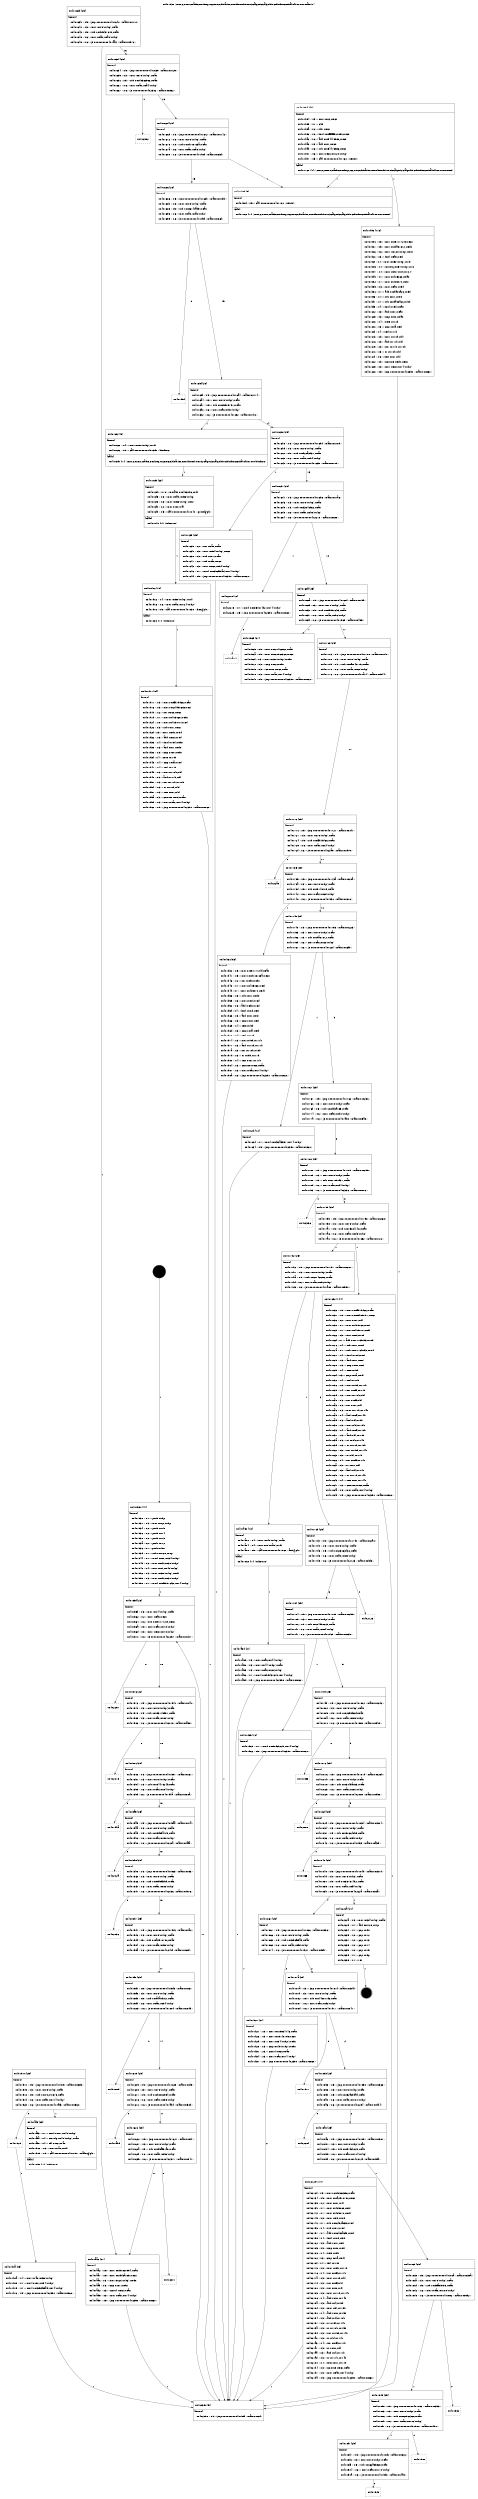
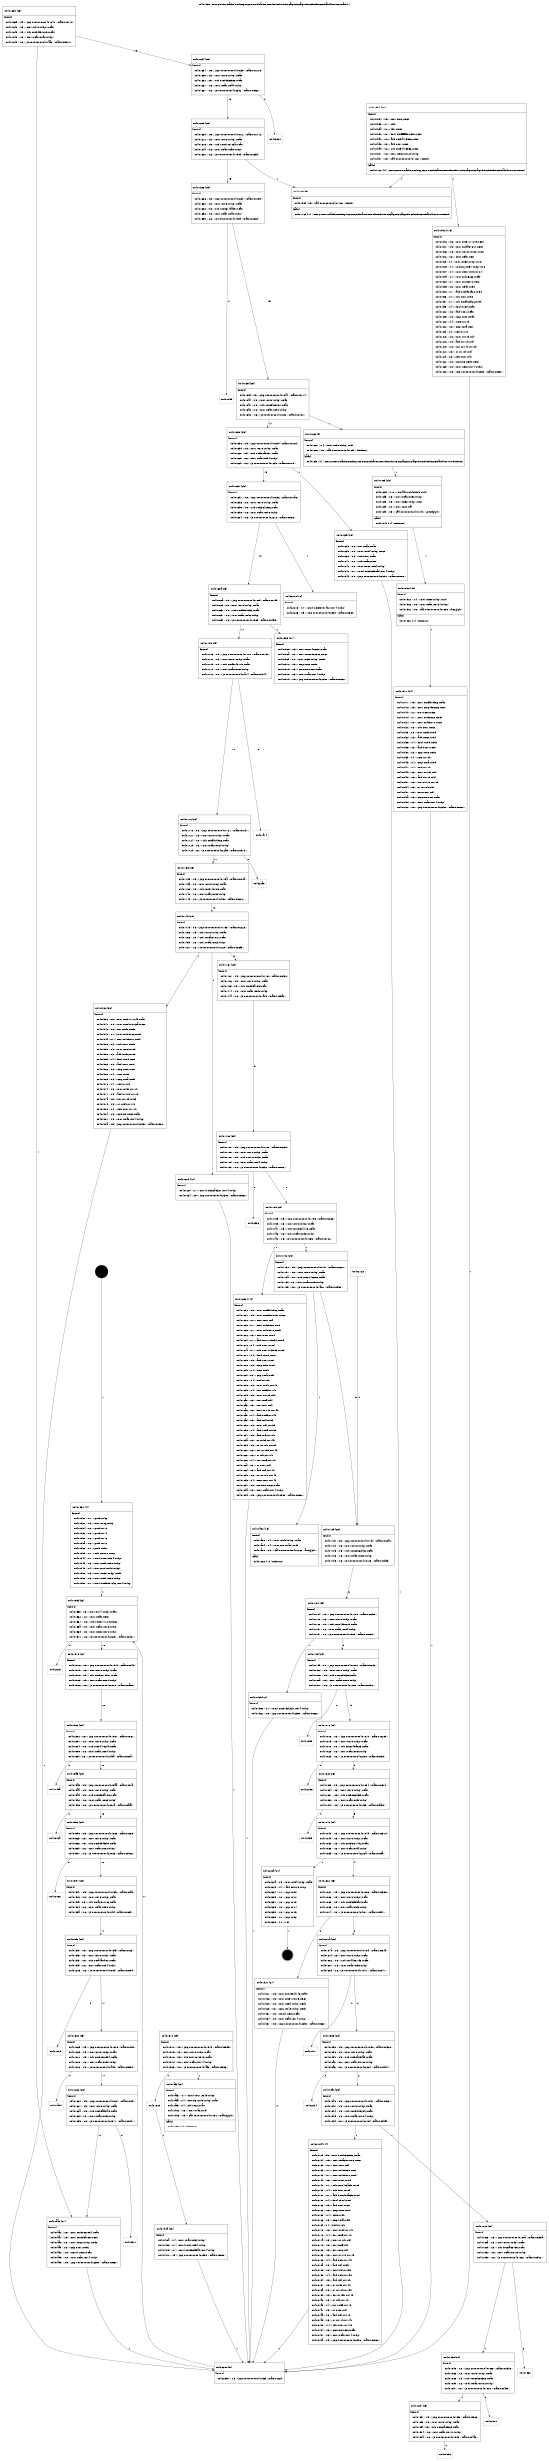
(239, 635) -> (249, 754)
(274, 927) -> (183, 979)
(357, 1589) -> (358, 1400)
(268, 1664) -> none
(113, 1779) -> none
